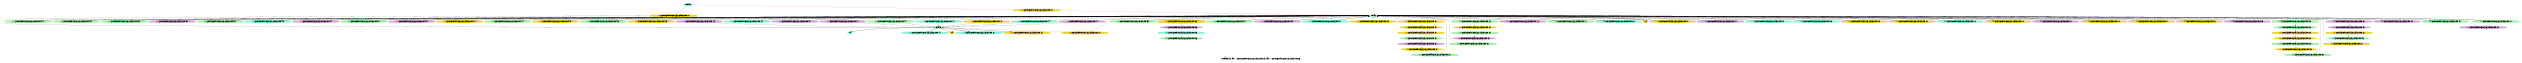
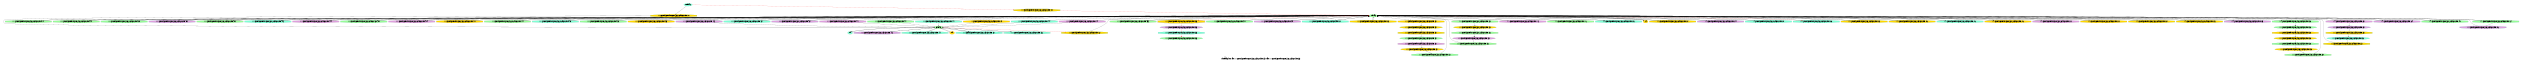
(364, 22) -> (364, 22)
(555, 22) -> (555, 22)
none -> (877, 33)
(1027, 33) -> (1027, 33)
